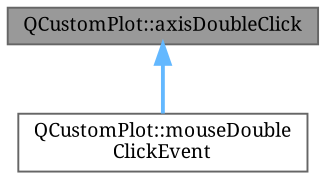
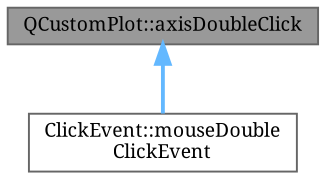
(163, 143) -> (163, 143)
